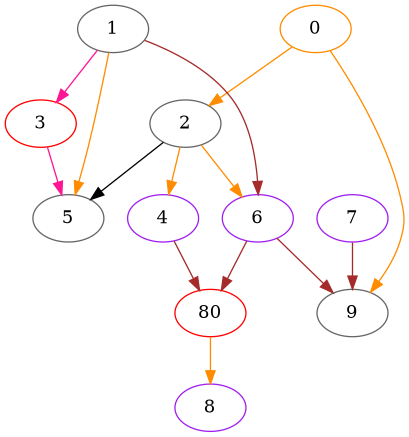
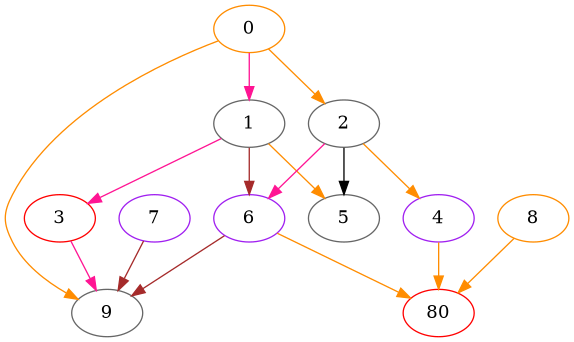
none -> (249, 70)
(53, 165) -> (81, 260)
(218, 166) -> (303, 165)
(184, 260) -> (439, 259)
(237, 260) -> (338, 263)
(210, 354) -> (491, 261)
(210, 408) -> (533, 218)
